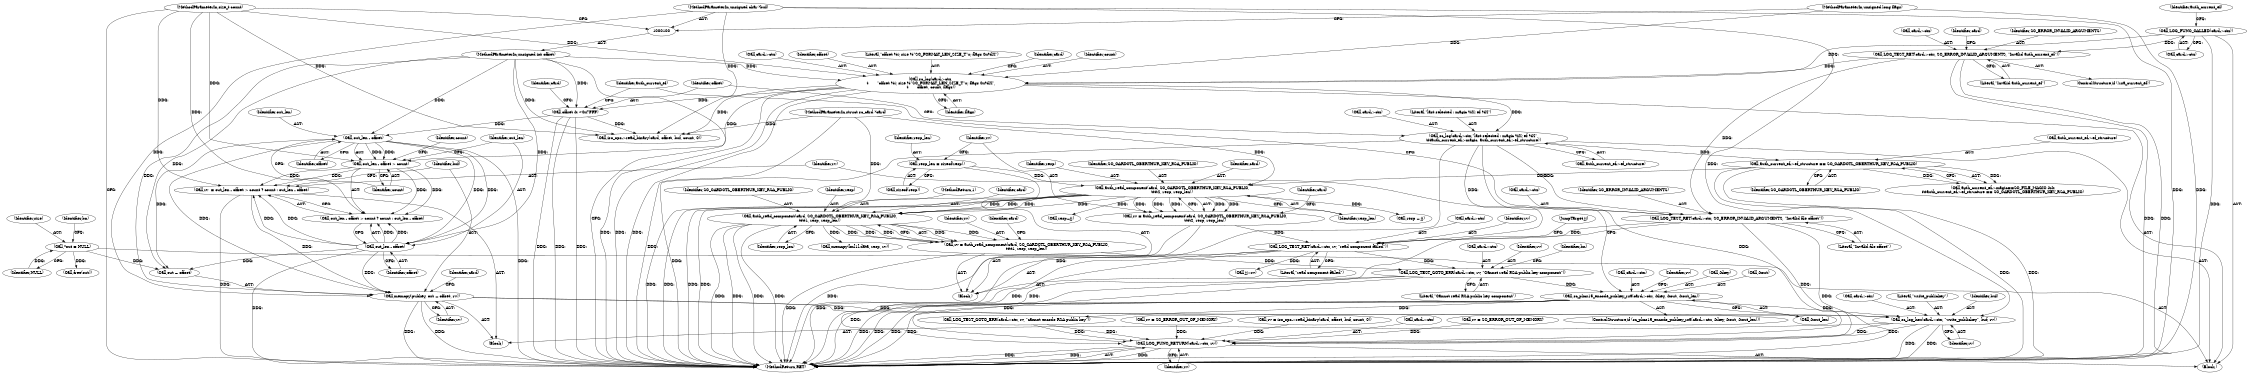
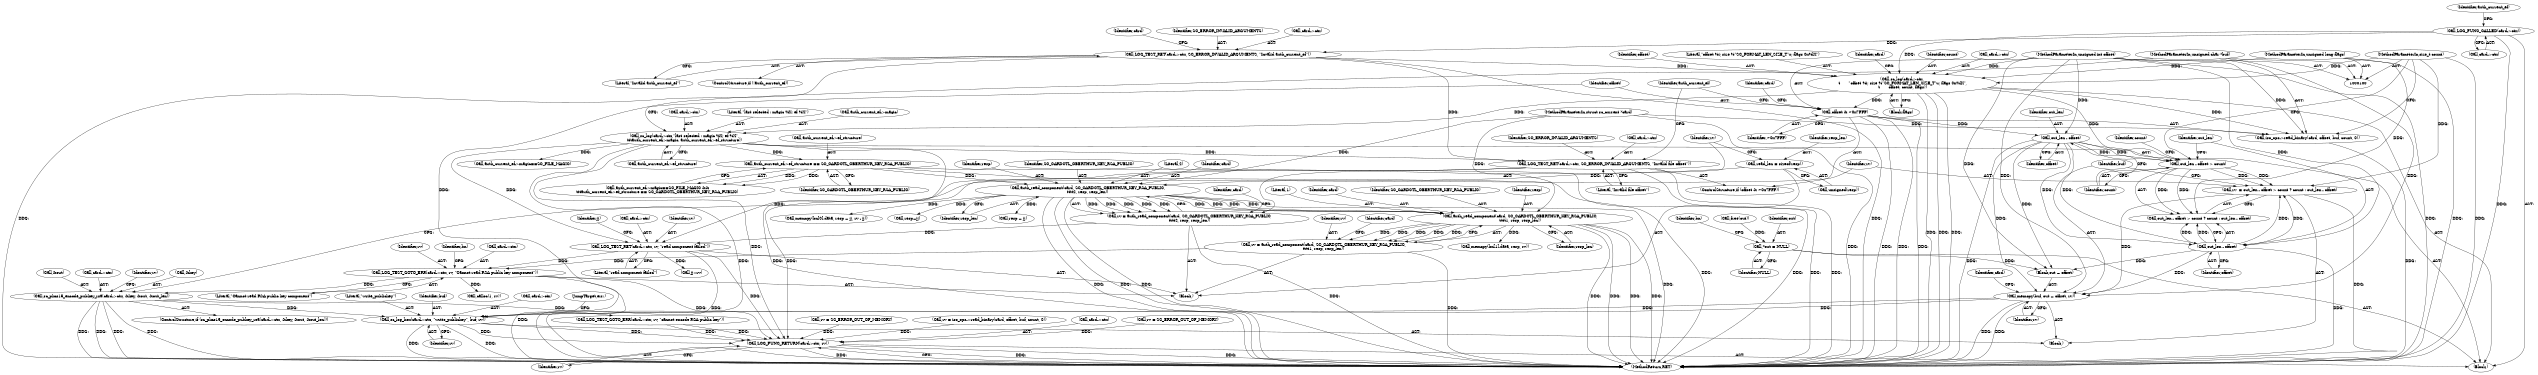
(584, 19) -> (2397, 66)
(1339, 19) -> (2367, 66)
(597, 42) -> (2266, 62)
(321, 66) -> (2412, 101)
(733, 66) -> (2300, 101)
(216, 84) -> (2296, 112)
(583, 84) -> (1800, 84)
(2113, 84) -> (750, 84)
(845, 112) -> (1588, 112)
none -> (869, 112)
(960, 112) -> (1901, 112)
(621, 124) -> (2175, 124)
none -> (1767, 138)
(219, 158) -> (2346, 159)
none -> (523, 164)
(937, 164) -> (1774, 164)
none -> (1174, 164)
(2172, 179) -> (2194, 360)
(112, 190) -> (2481, 219)
(903, 190) -> (1839, 190)
(959, 190) -> (1281, 190)
none -> (1740, 190)
(29, 219) -> (1782, 219)
(597, 219) -> (2431, 219)
none -> (826, 219)
(1574, 219) -> (589, 219)
(75, 259) -> (1752, 232)
(40, 261) -> (1759, 261)
(174, 273) -> (2055, 273)
(422, 297) -> (2041, 297)
none -> (484, 297)
none -> (589, 297)
(1815, 320) -> none
(1110, 355) -> (927, 355)
